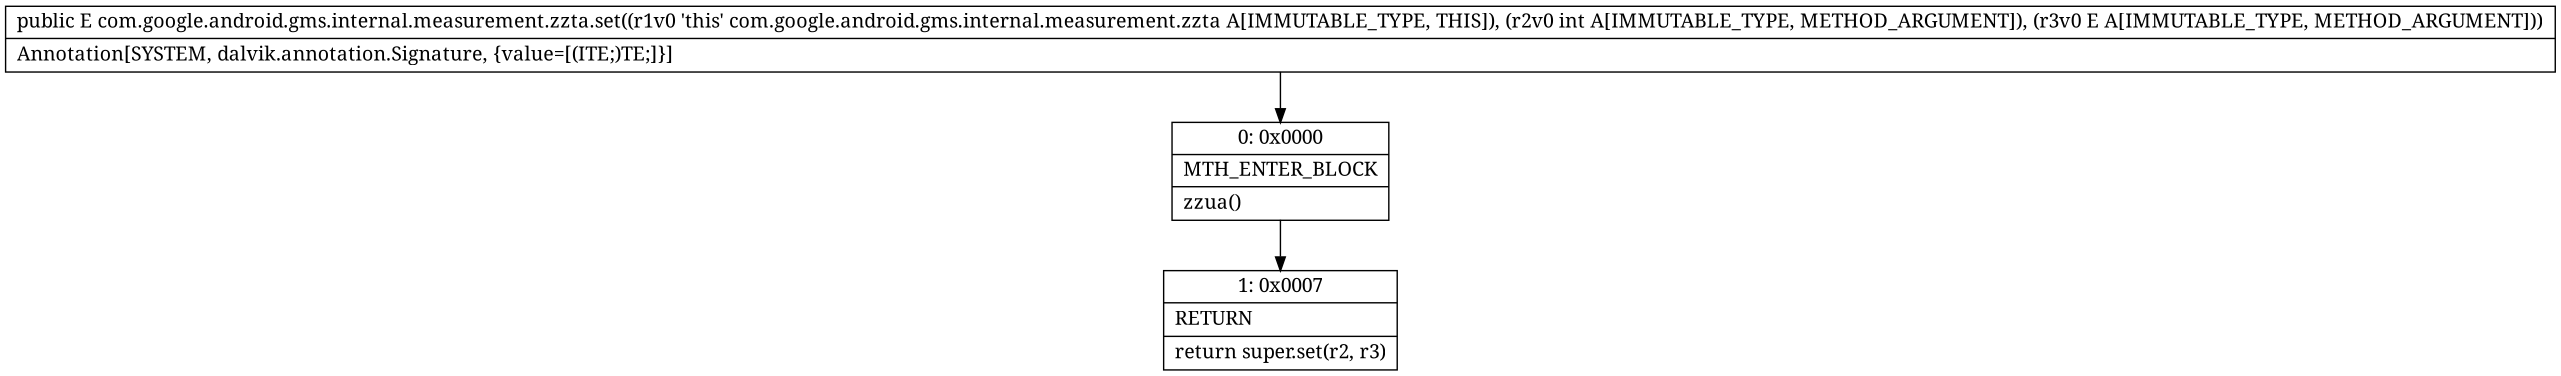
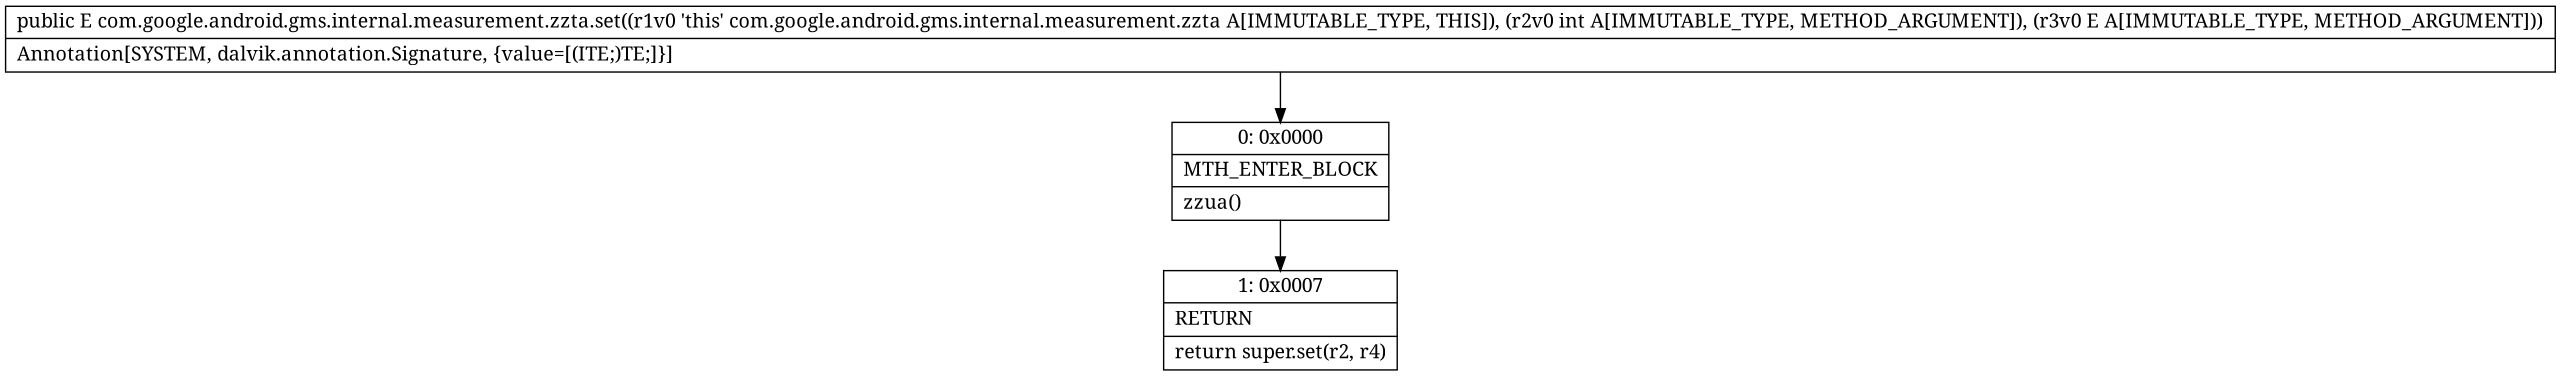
(1280, 352) -> (1280, 352)
